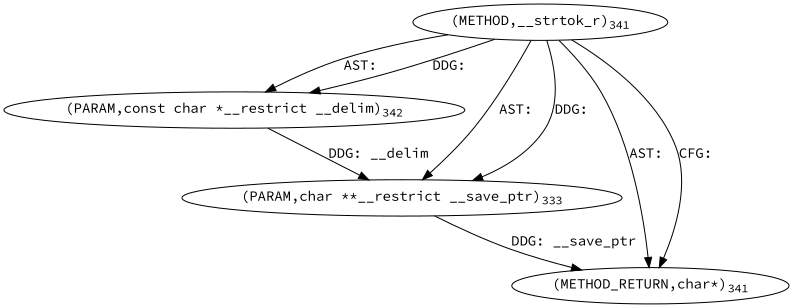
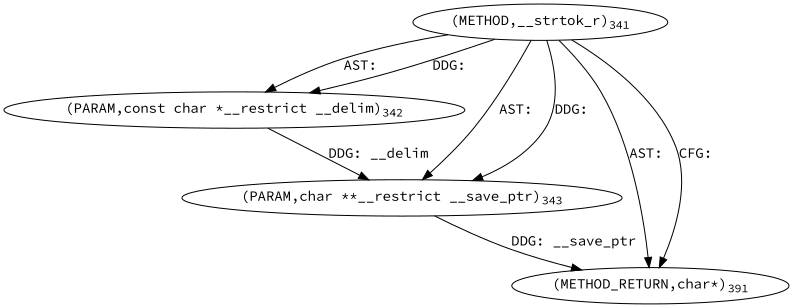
(552, 196) -> (552, 196)
(738, 284) -> (738, 284)
